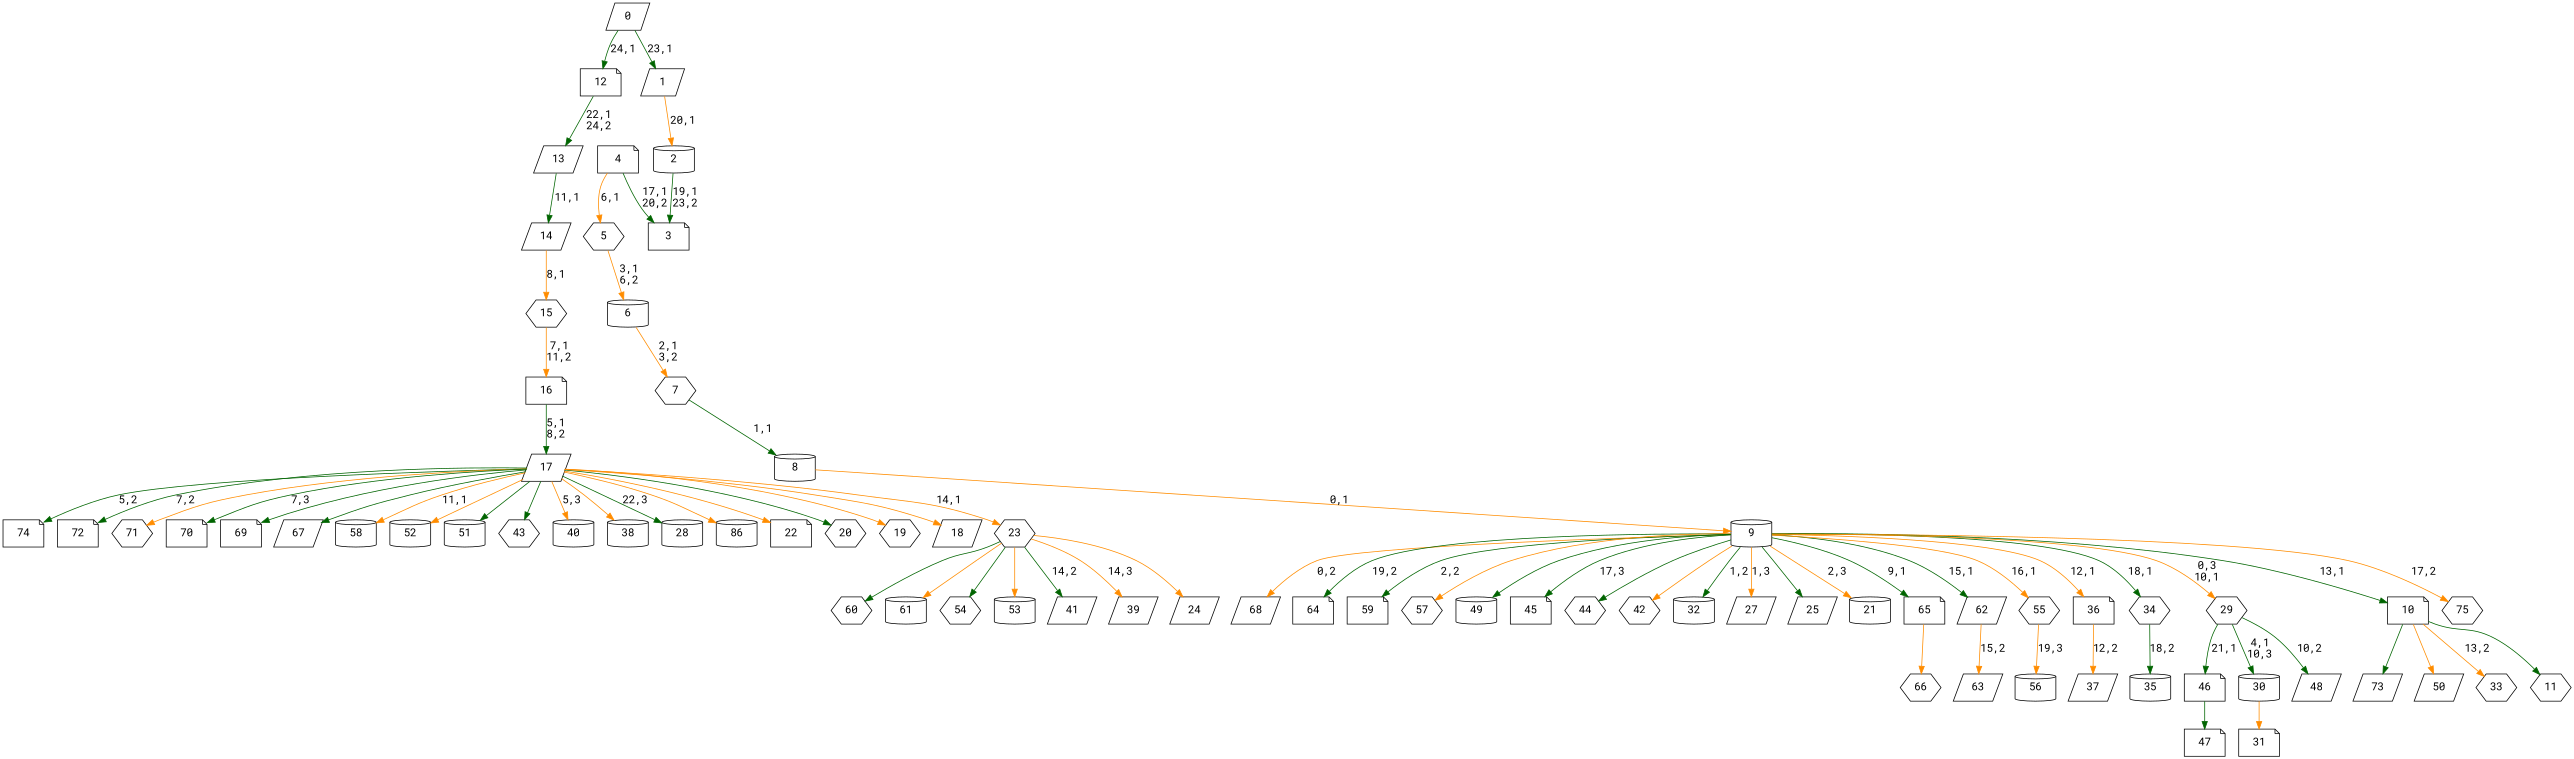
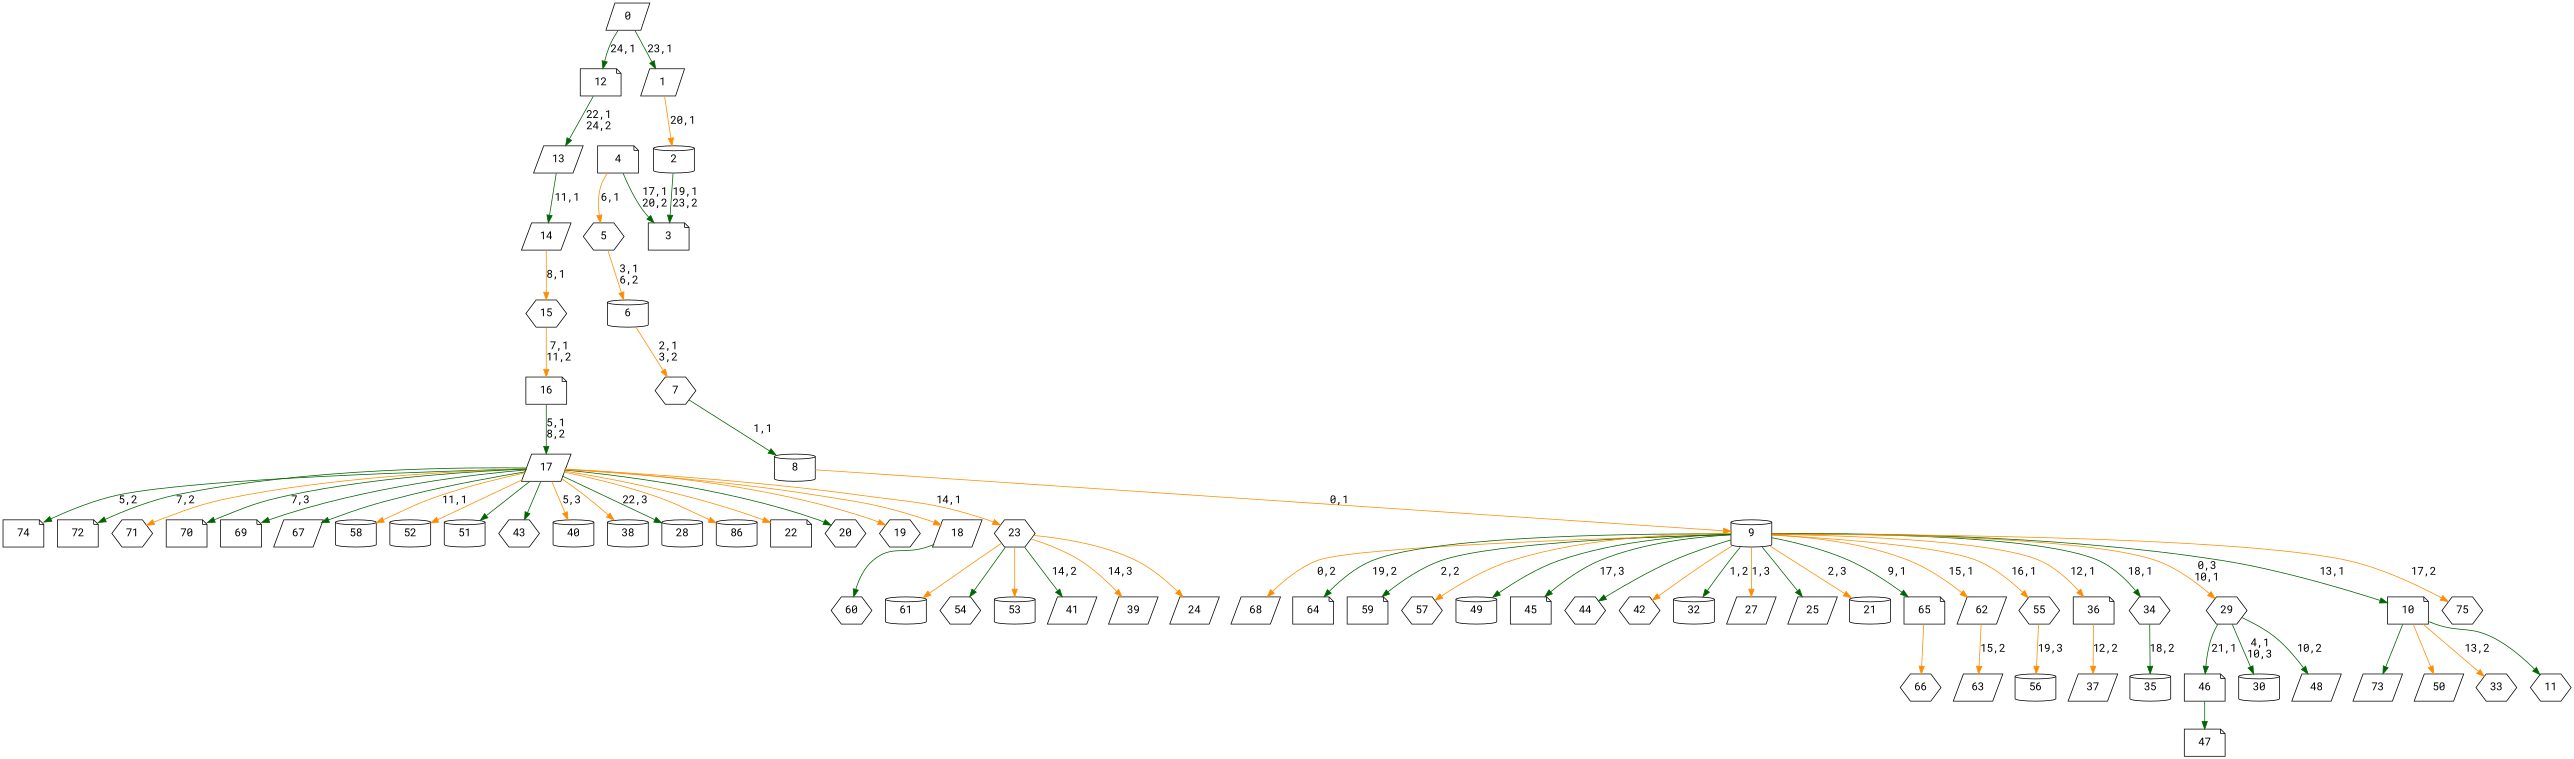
(1872, 549) -> (1872, 549)
(934, 564) -> (886, 553)
(2259, 743) -> none
